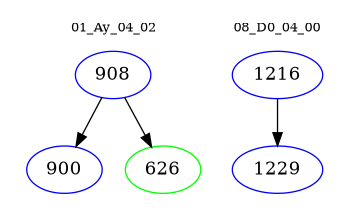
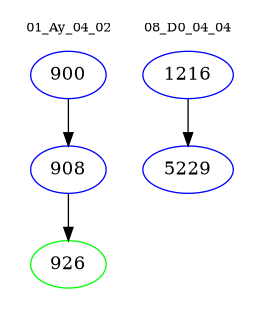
(278, 28) -> (188, 28)
(92, 116) -> (68, 116)
(163, 170) -> (68, 264)
(278, 170) -> (188, 170)
